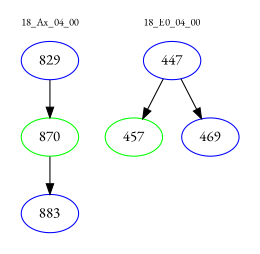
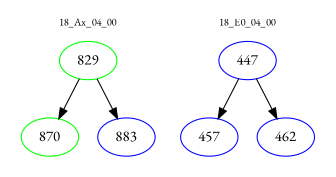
(50, 61) -> (88, 61)
(134, 137) -> (209, 137)
(210, 137) -> (286, 137)
(50, 170) -> (105, 94)
